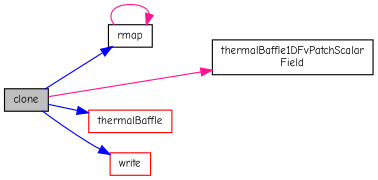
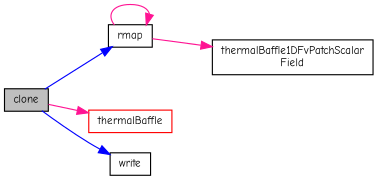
(125, 84) -> (177, 42)
(63, 107) -> (63, 107)
(130, 164) -> (130, 164)
